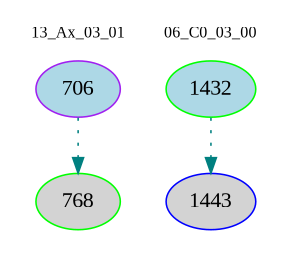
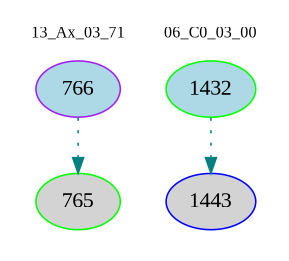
(79, 34) -> (79, 34)
(78, 89) -> (78, 89)
(78, 202) -> (78, 202)
